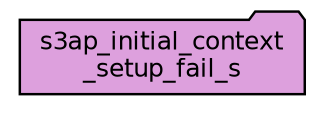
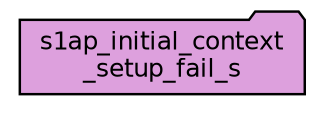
(162, 57) -> (162, 57)
